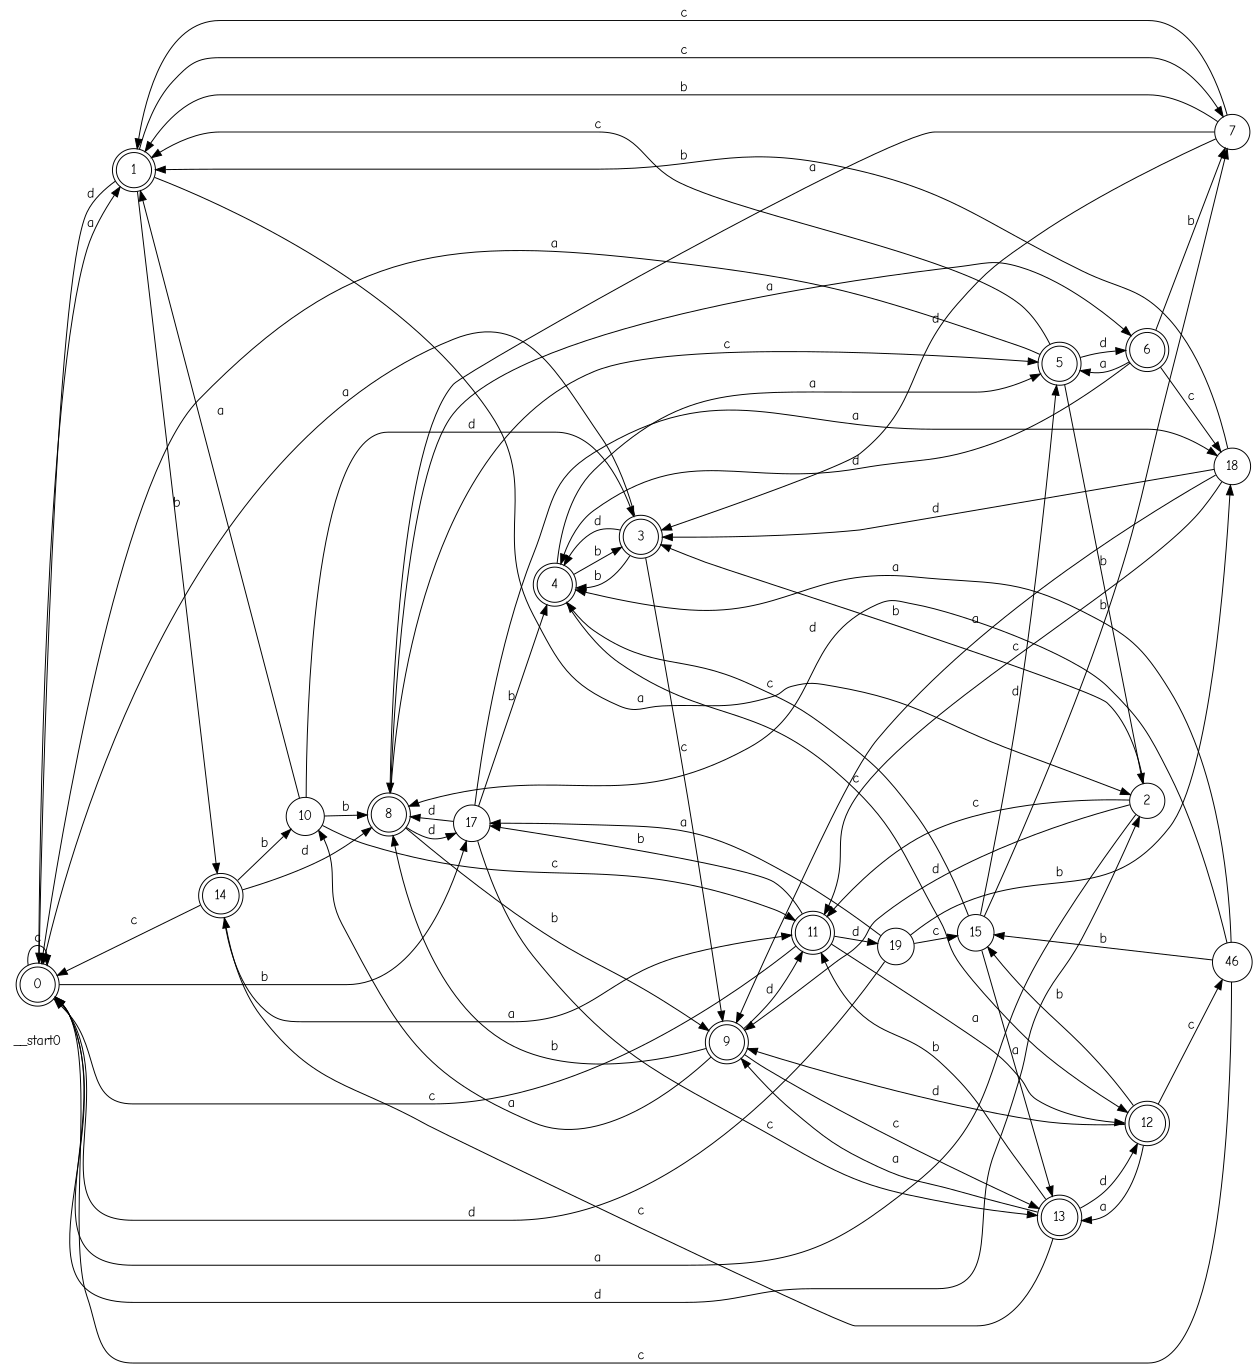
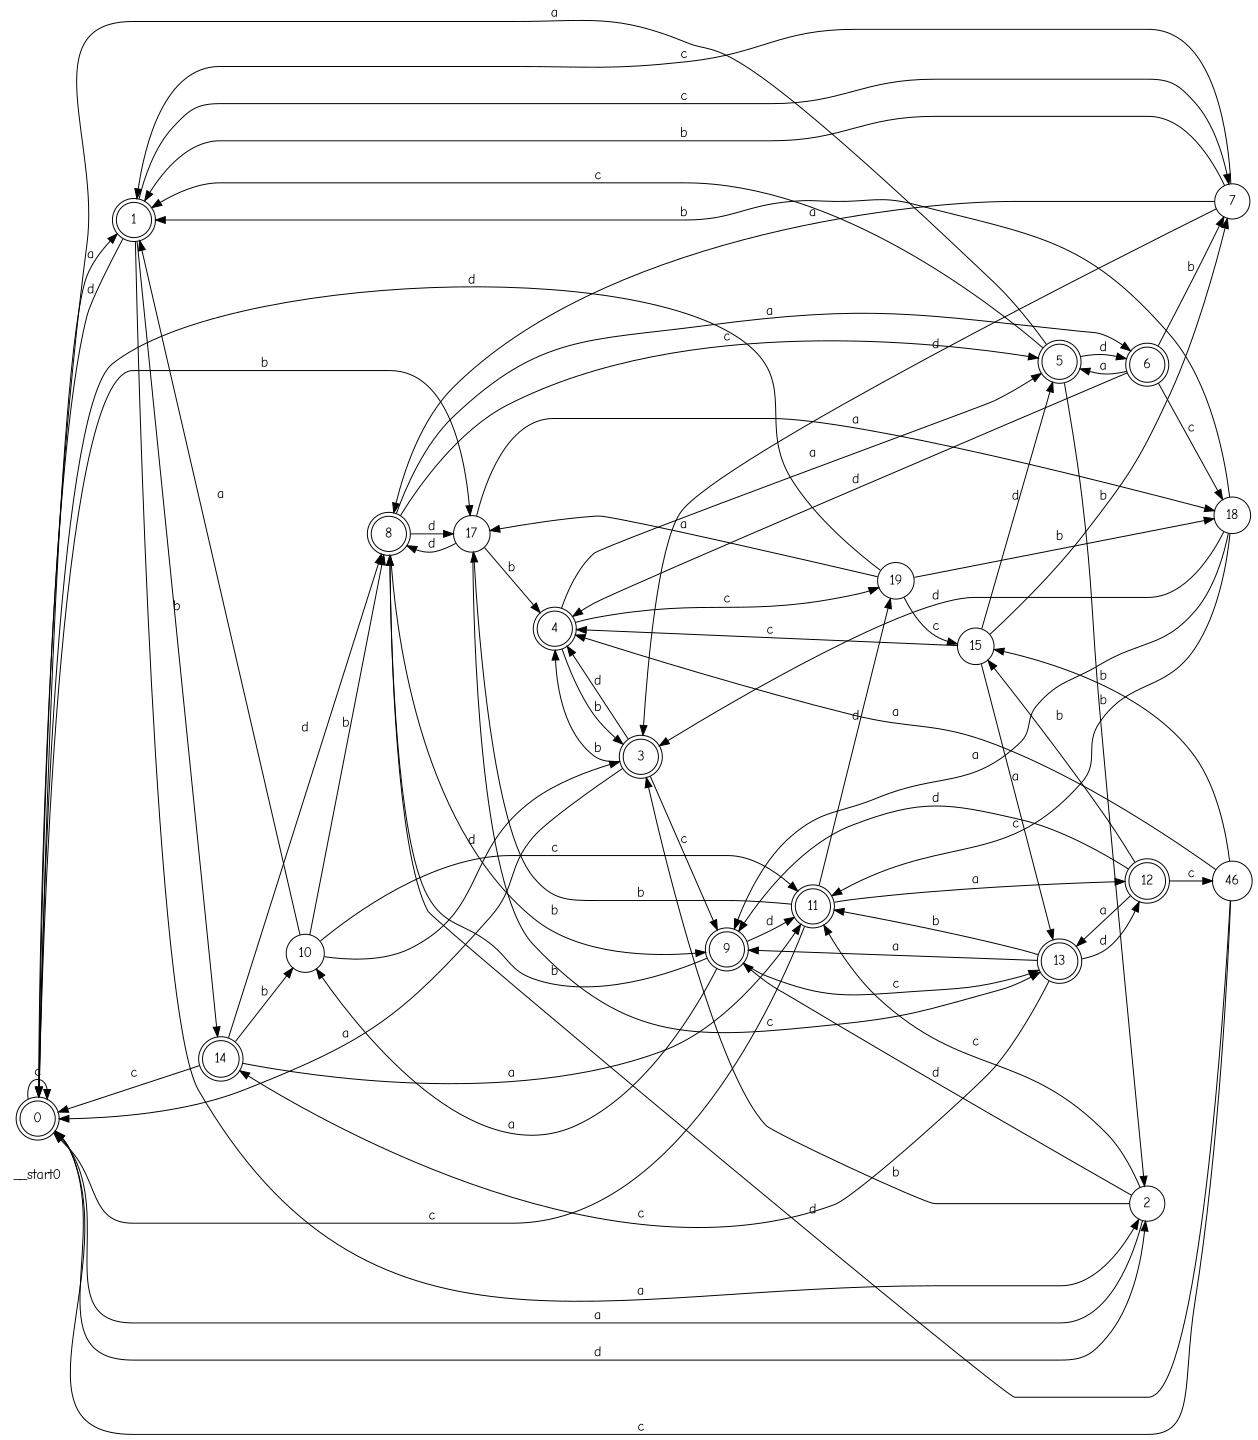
(879, 815) -> (723, 607)
